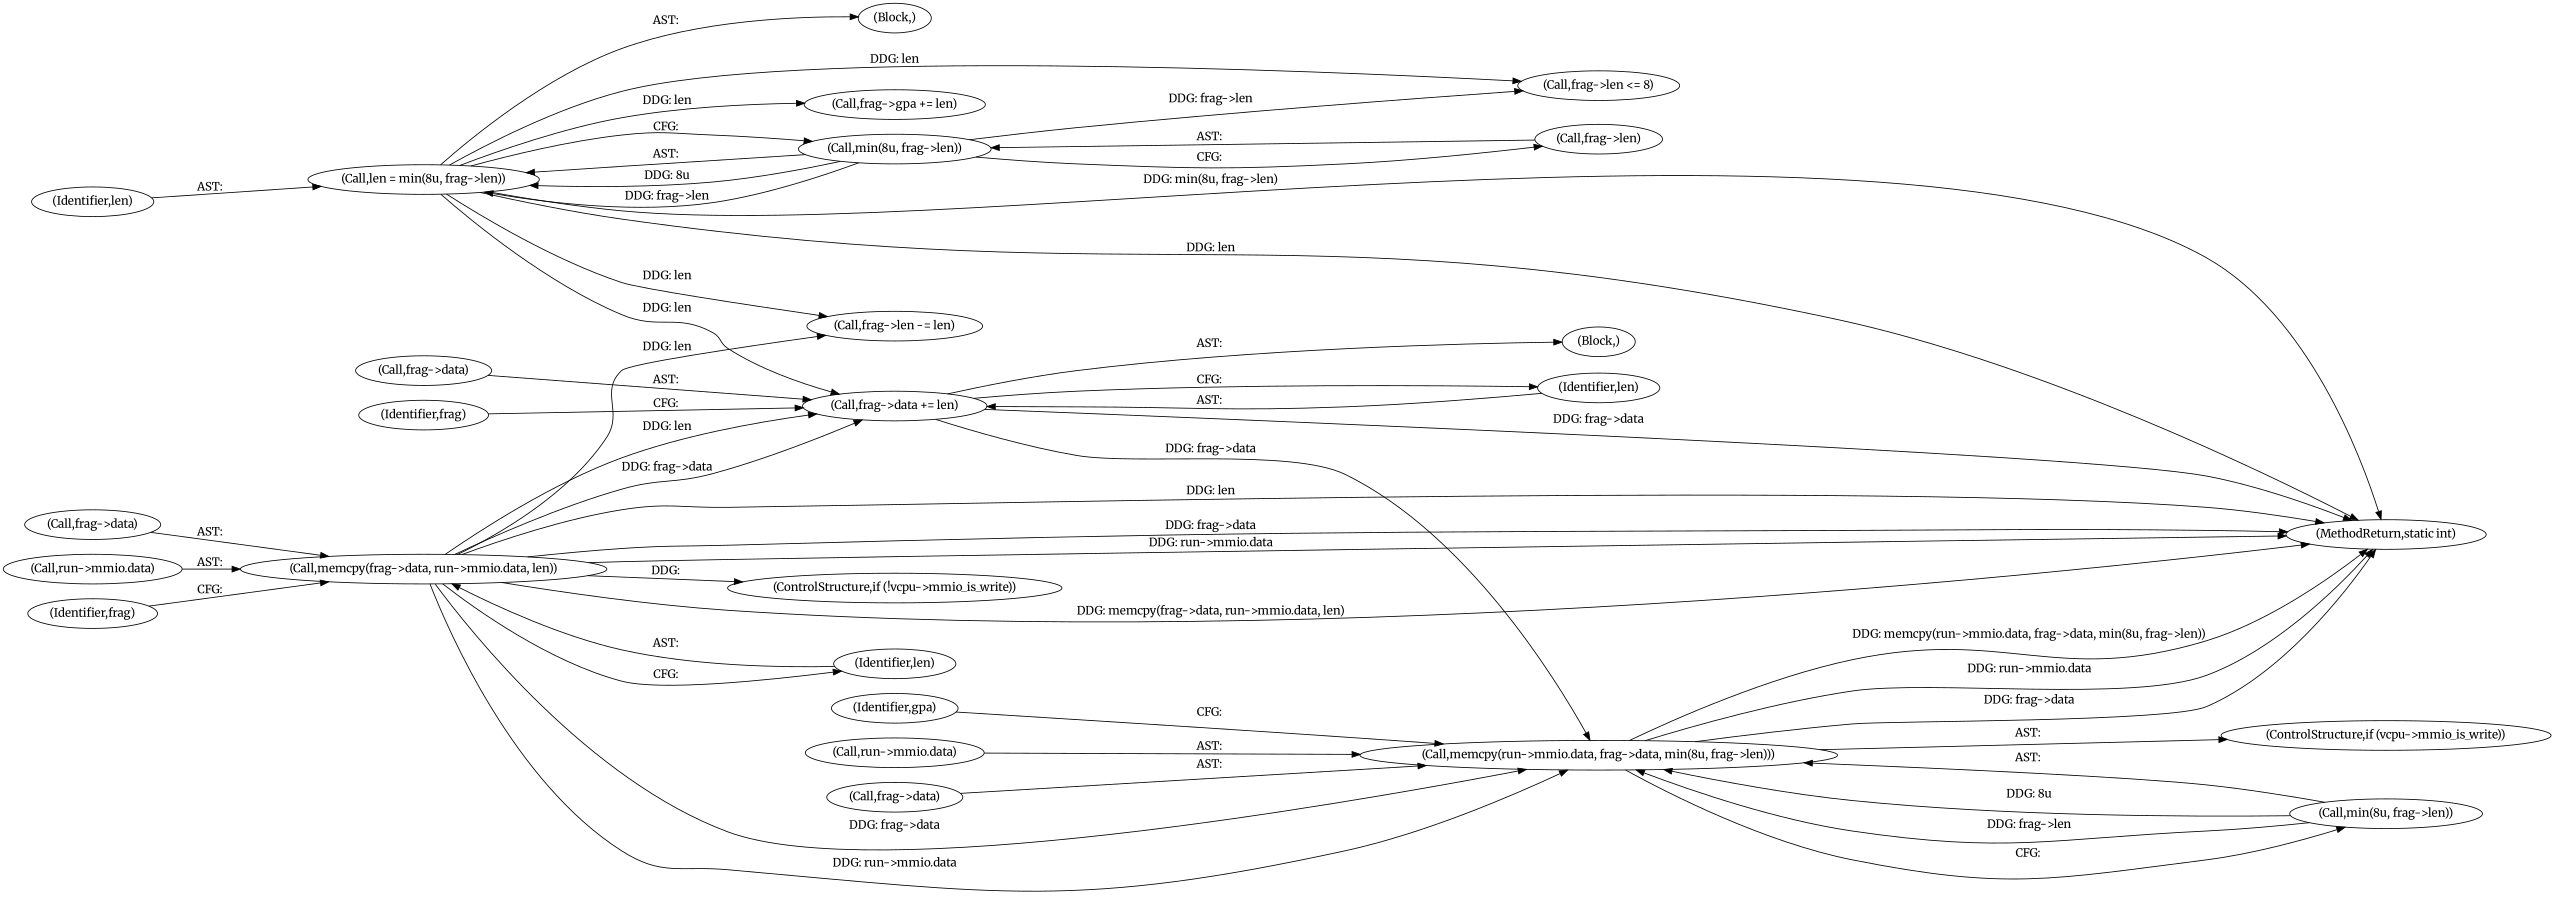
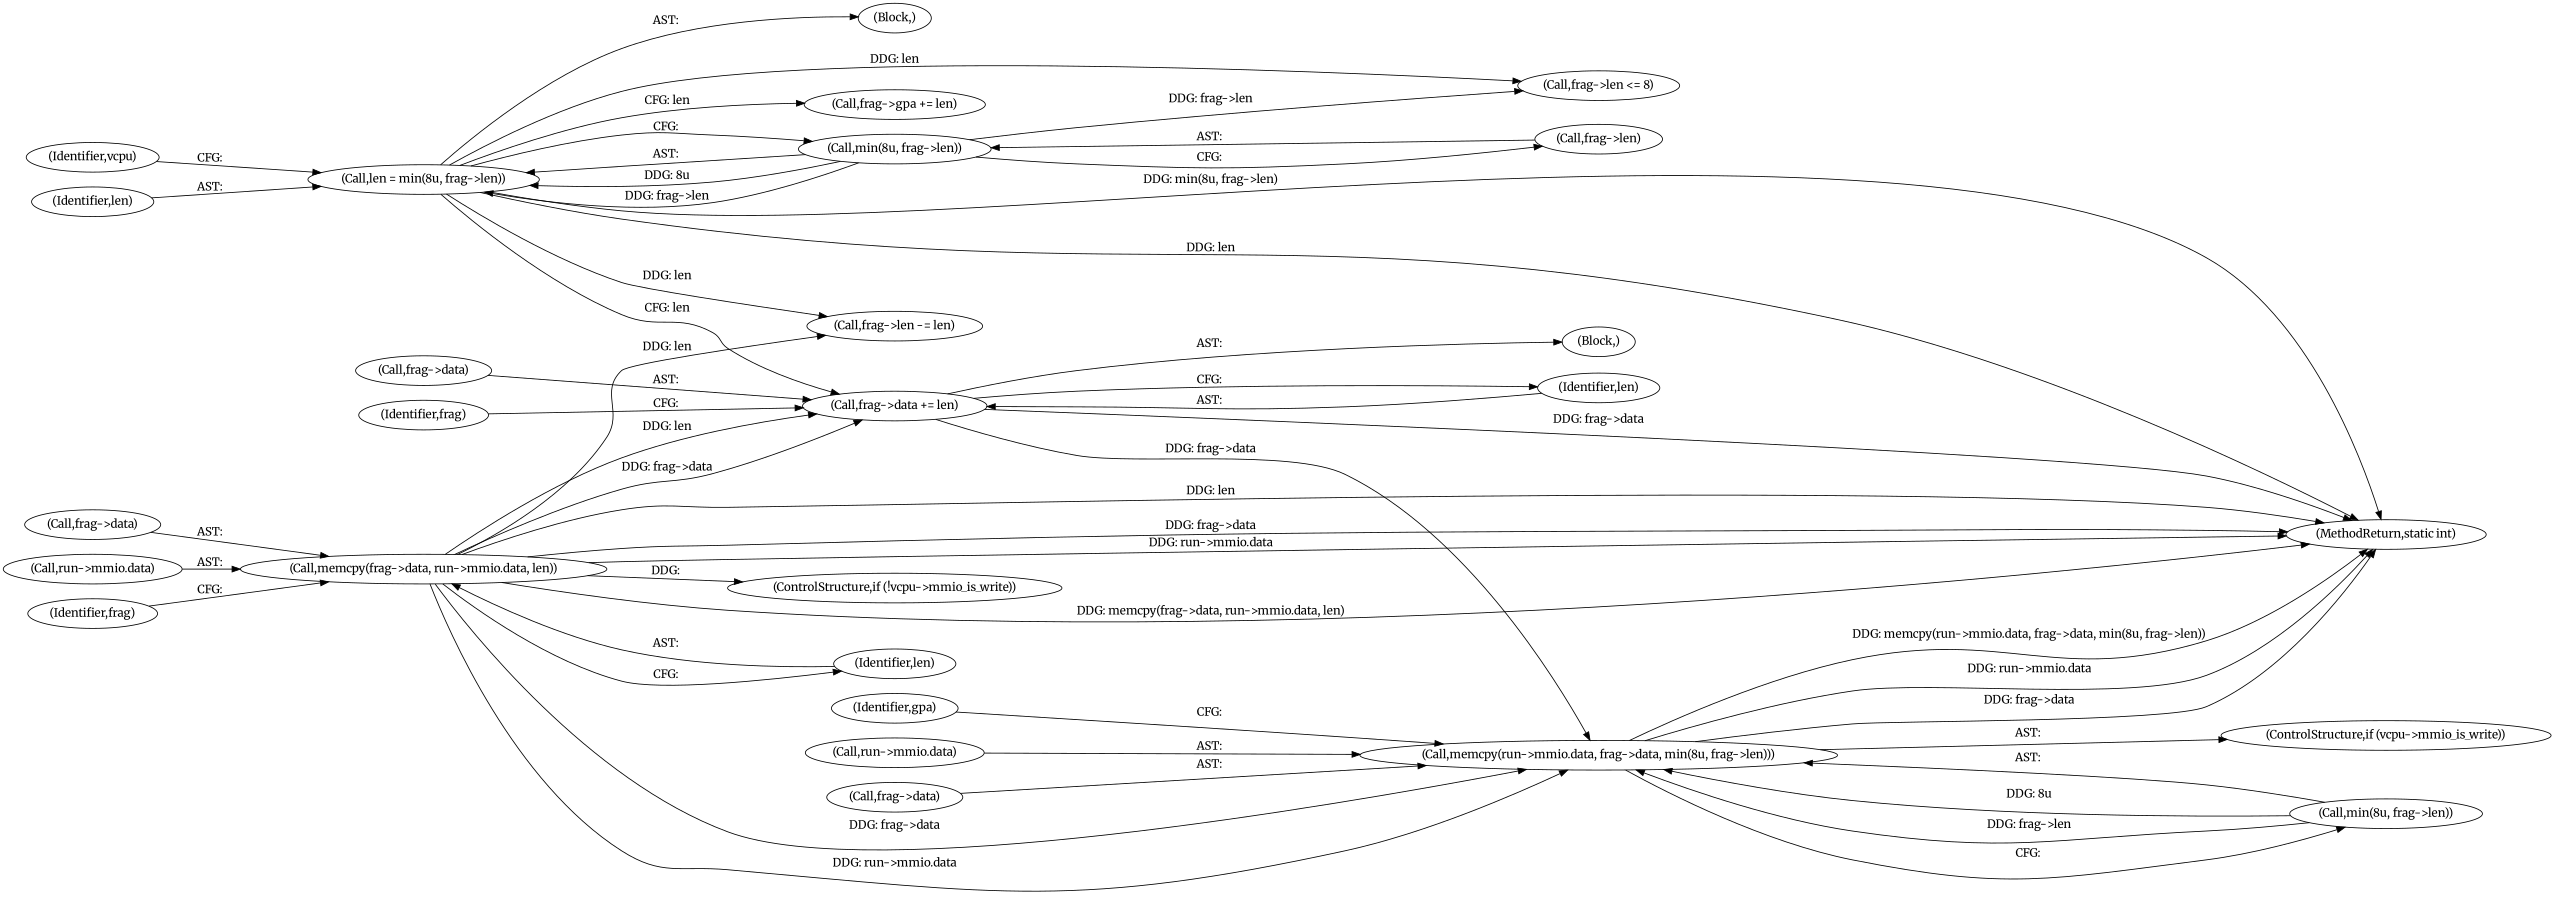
(667, 101) -> (667, 101)
none -> (93, 157)
(667, 308) -> (667, 308)
